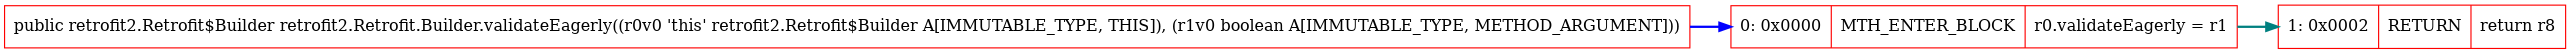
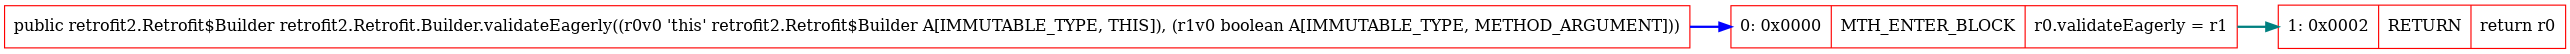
(2518, 26) -> (2518, 26)
